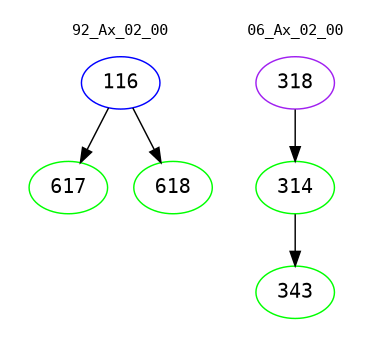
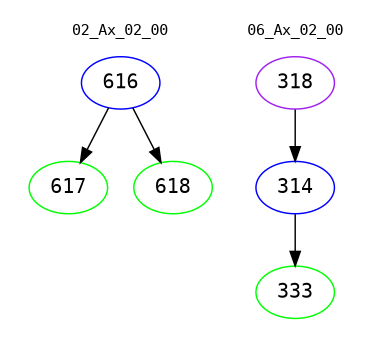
(121, 31) -> (121, 31)
(121, 83) -> (121, 83)
(295, 188) -> (295, 188)
(295, 292) -> (295, 292)
